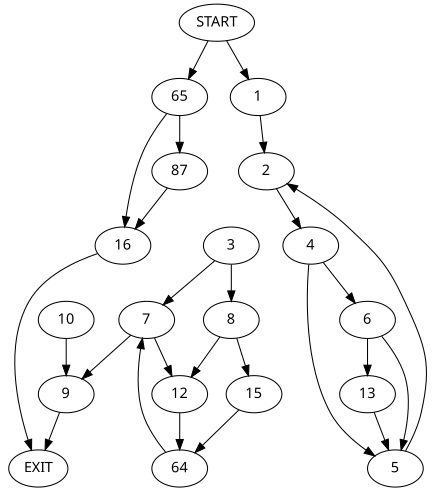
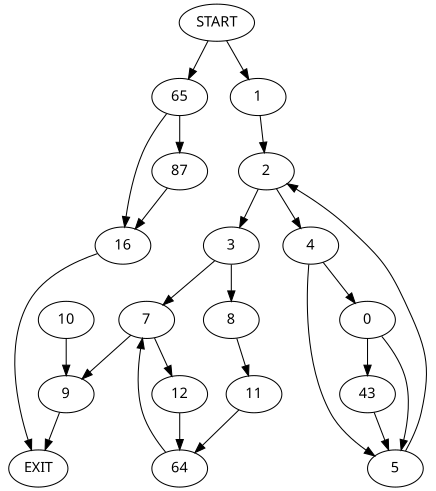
none -> (251, 203)
(368, 320) -> (368, 320)
(209, 353) -> none
(254, 394) -> (254, 394)
(368, 394) -> (368, 394)
